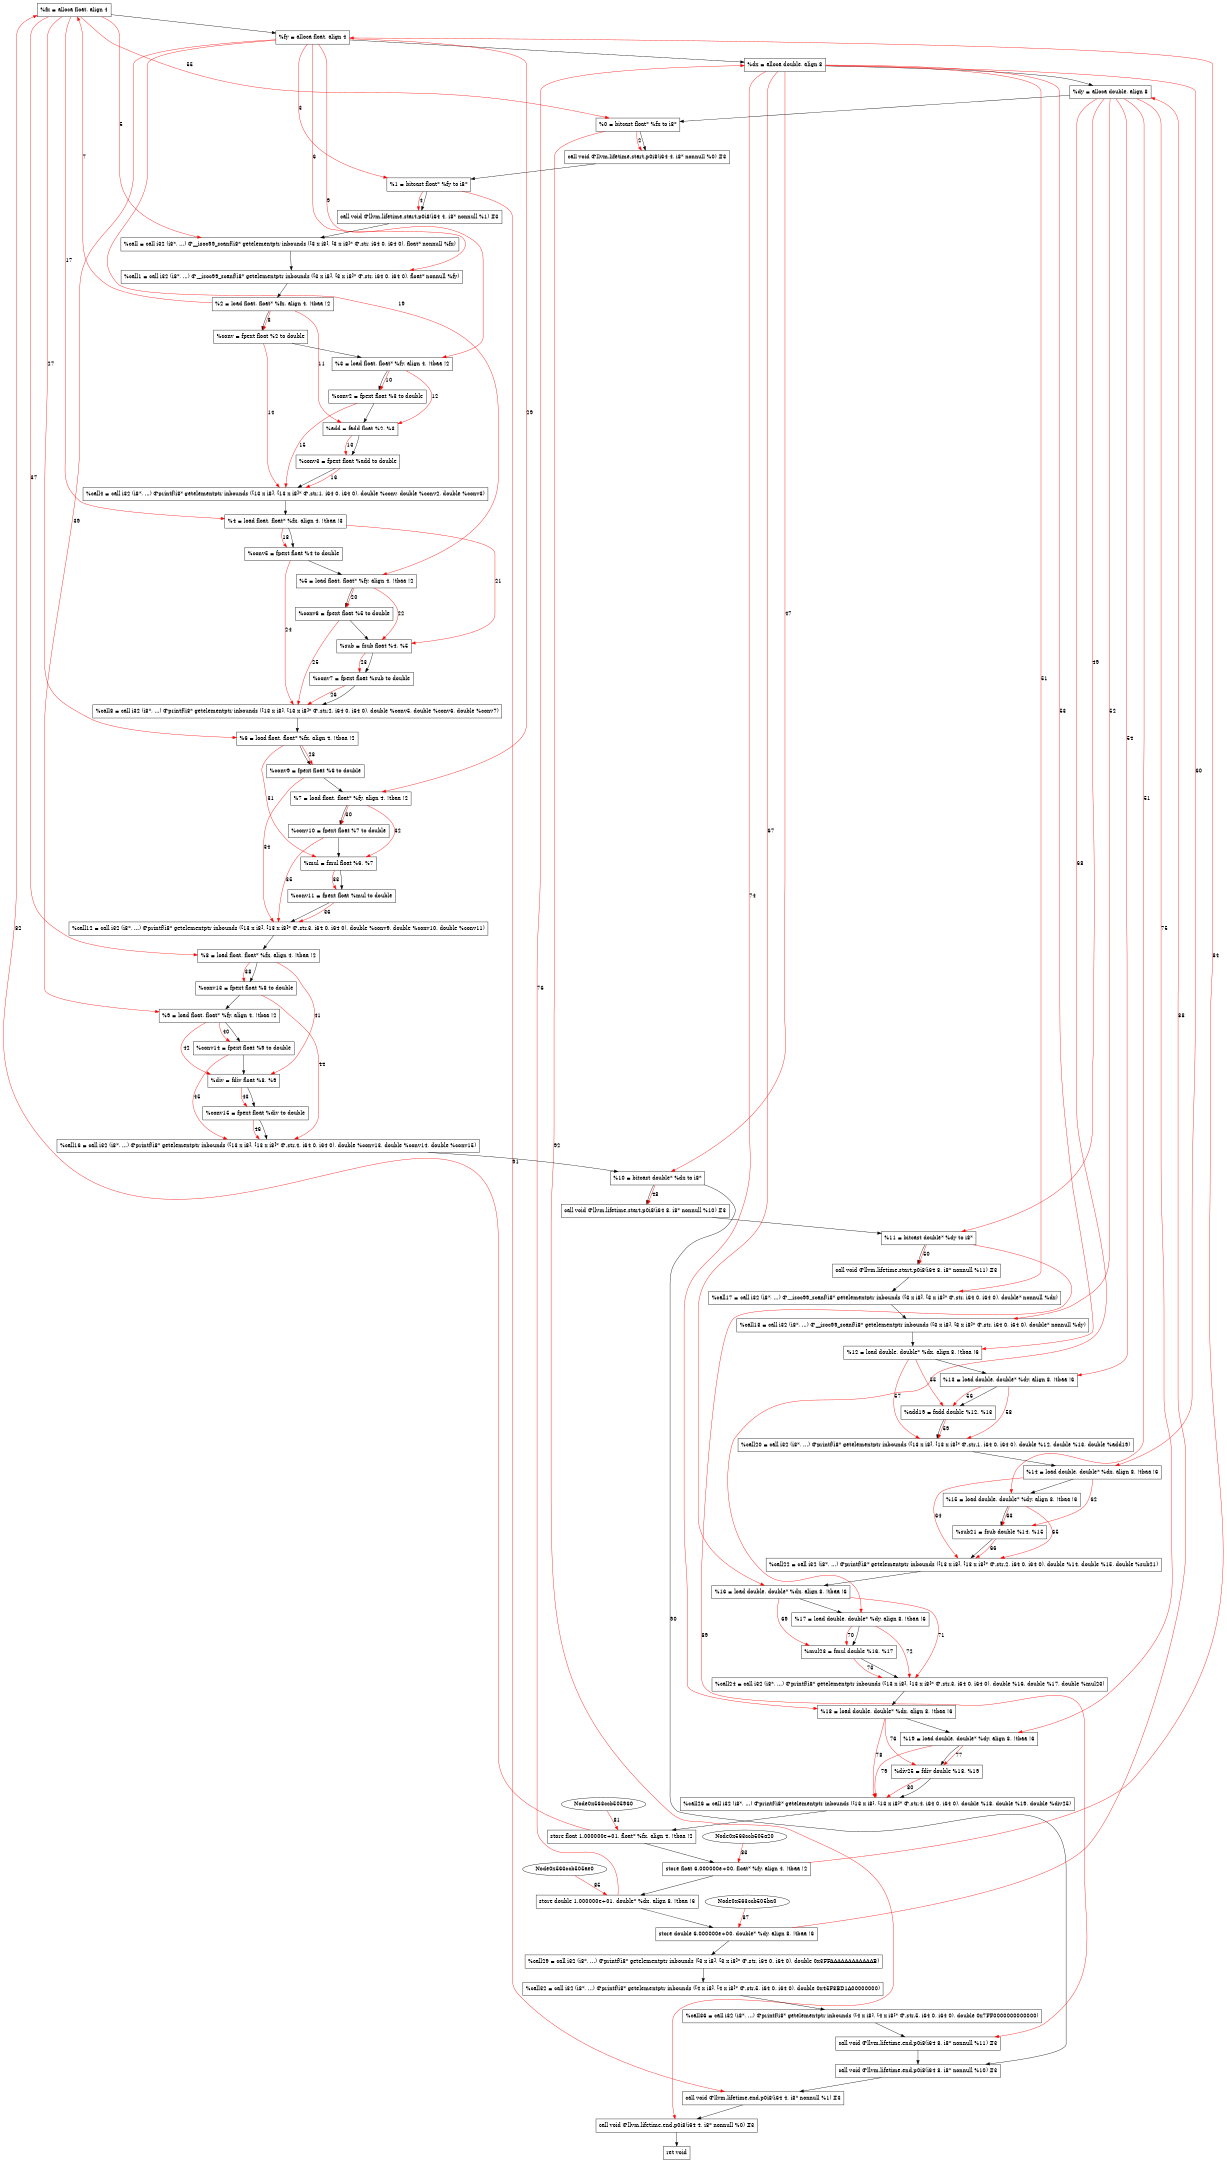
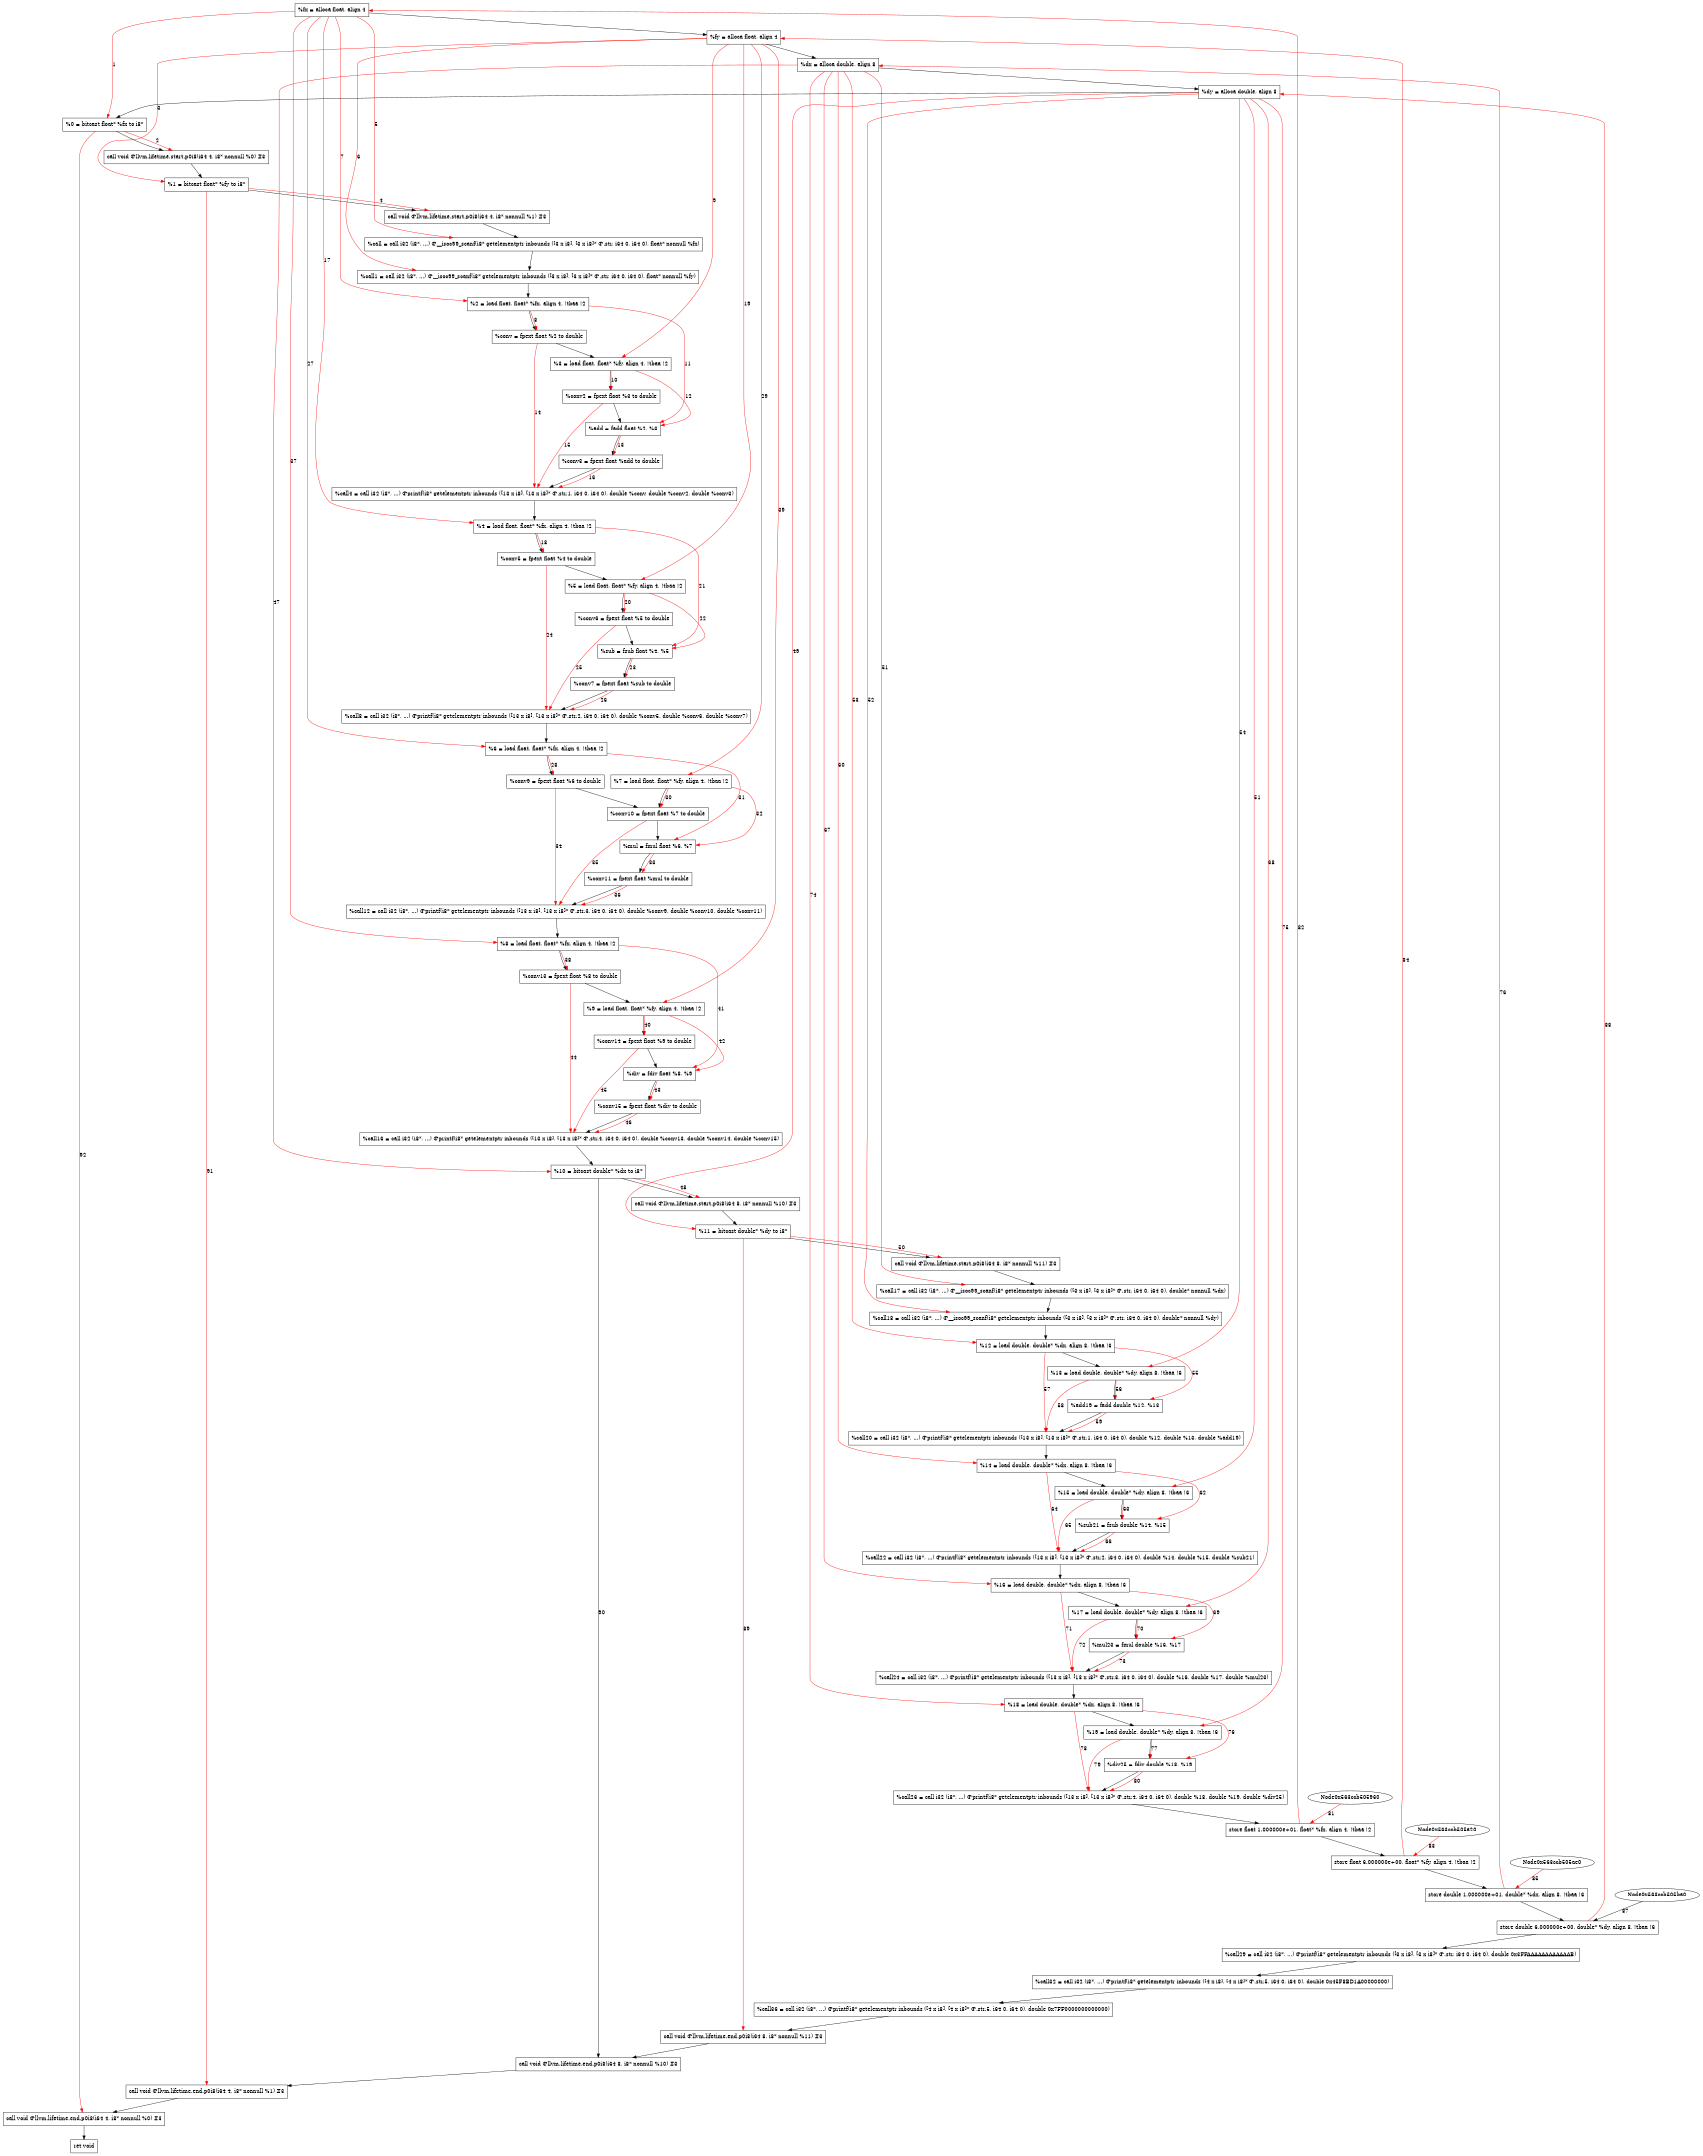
(190, 65) -> (114, 65)
(83, 210) -> (340, 211)
(285, 521) -> (534, 527)
(332, 784) -> (605, 797)
(743, 1916) -> (1620, 1910)
